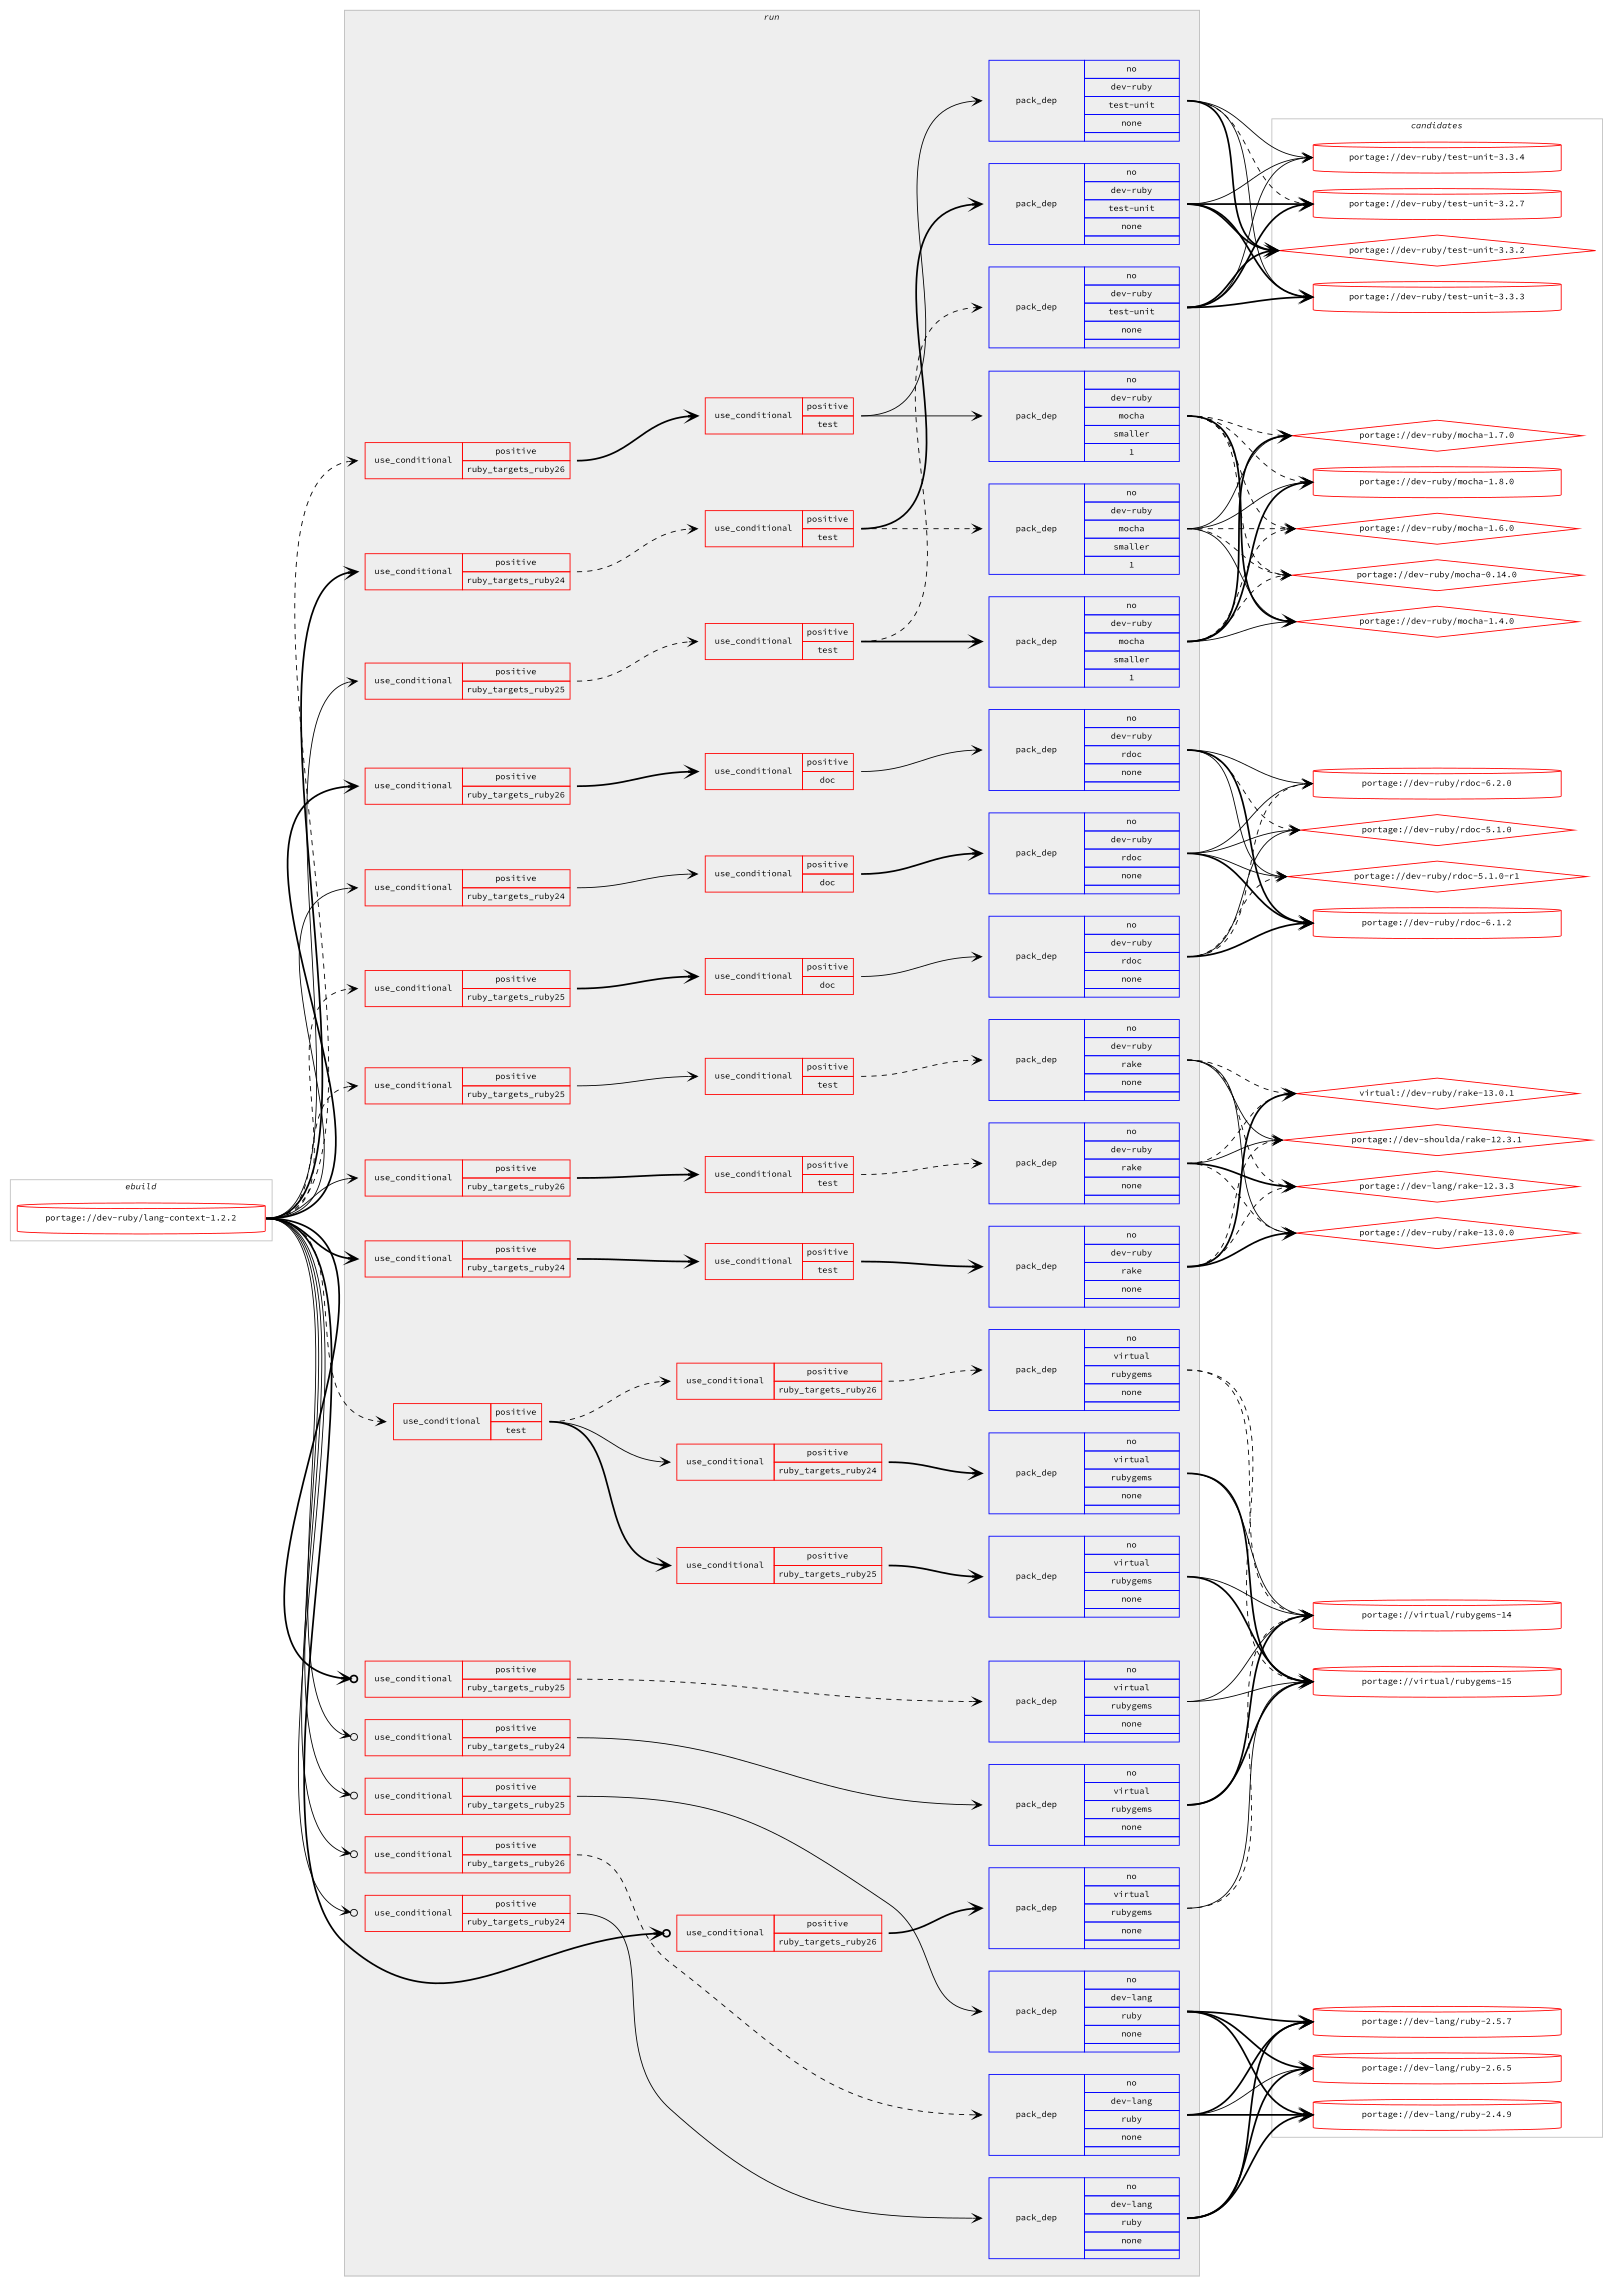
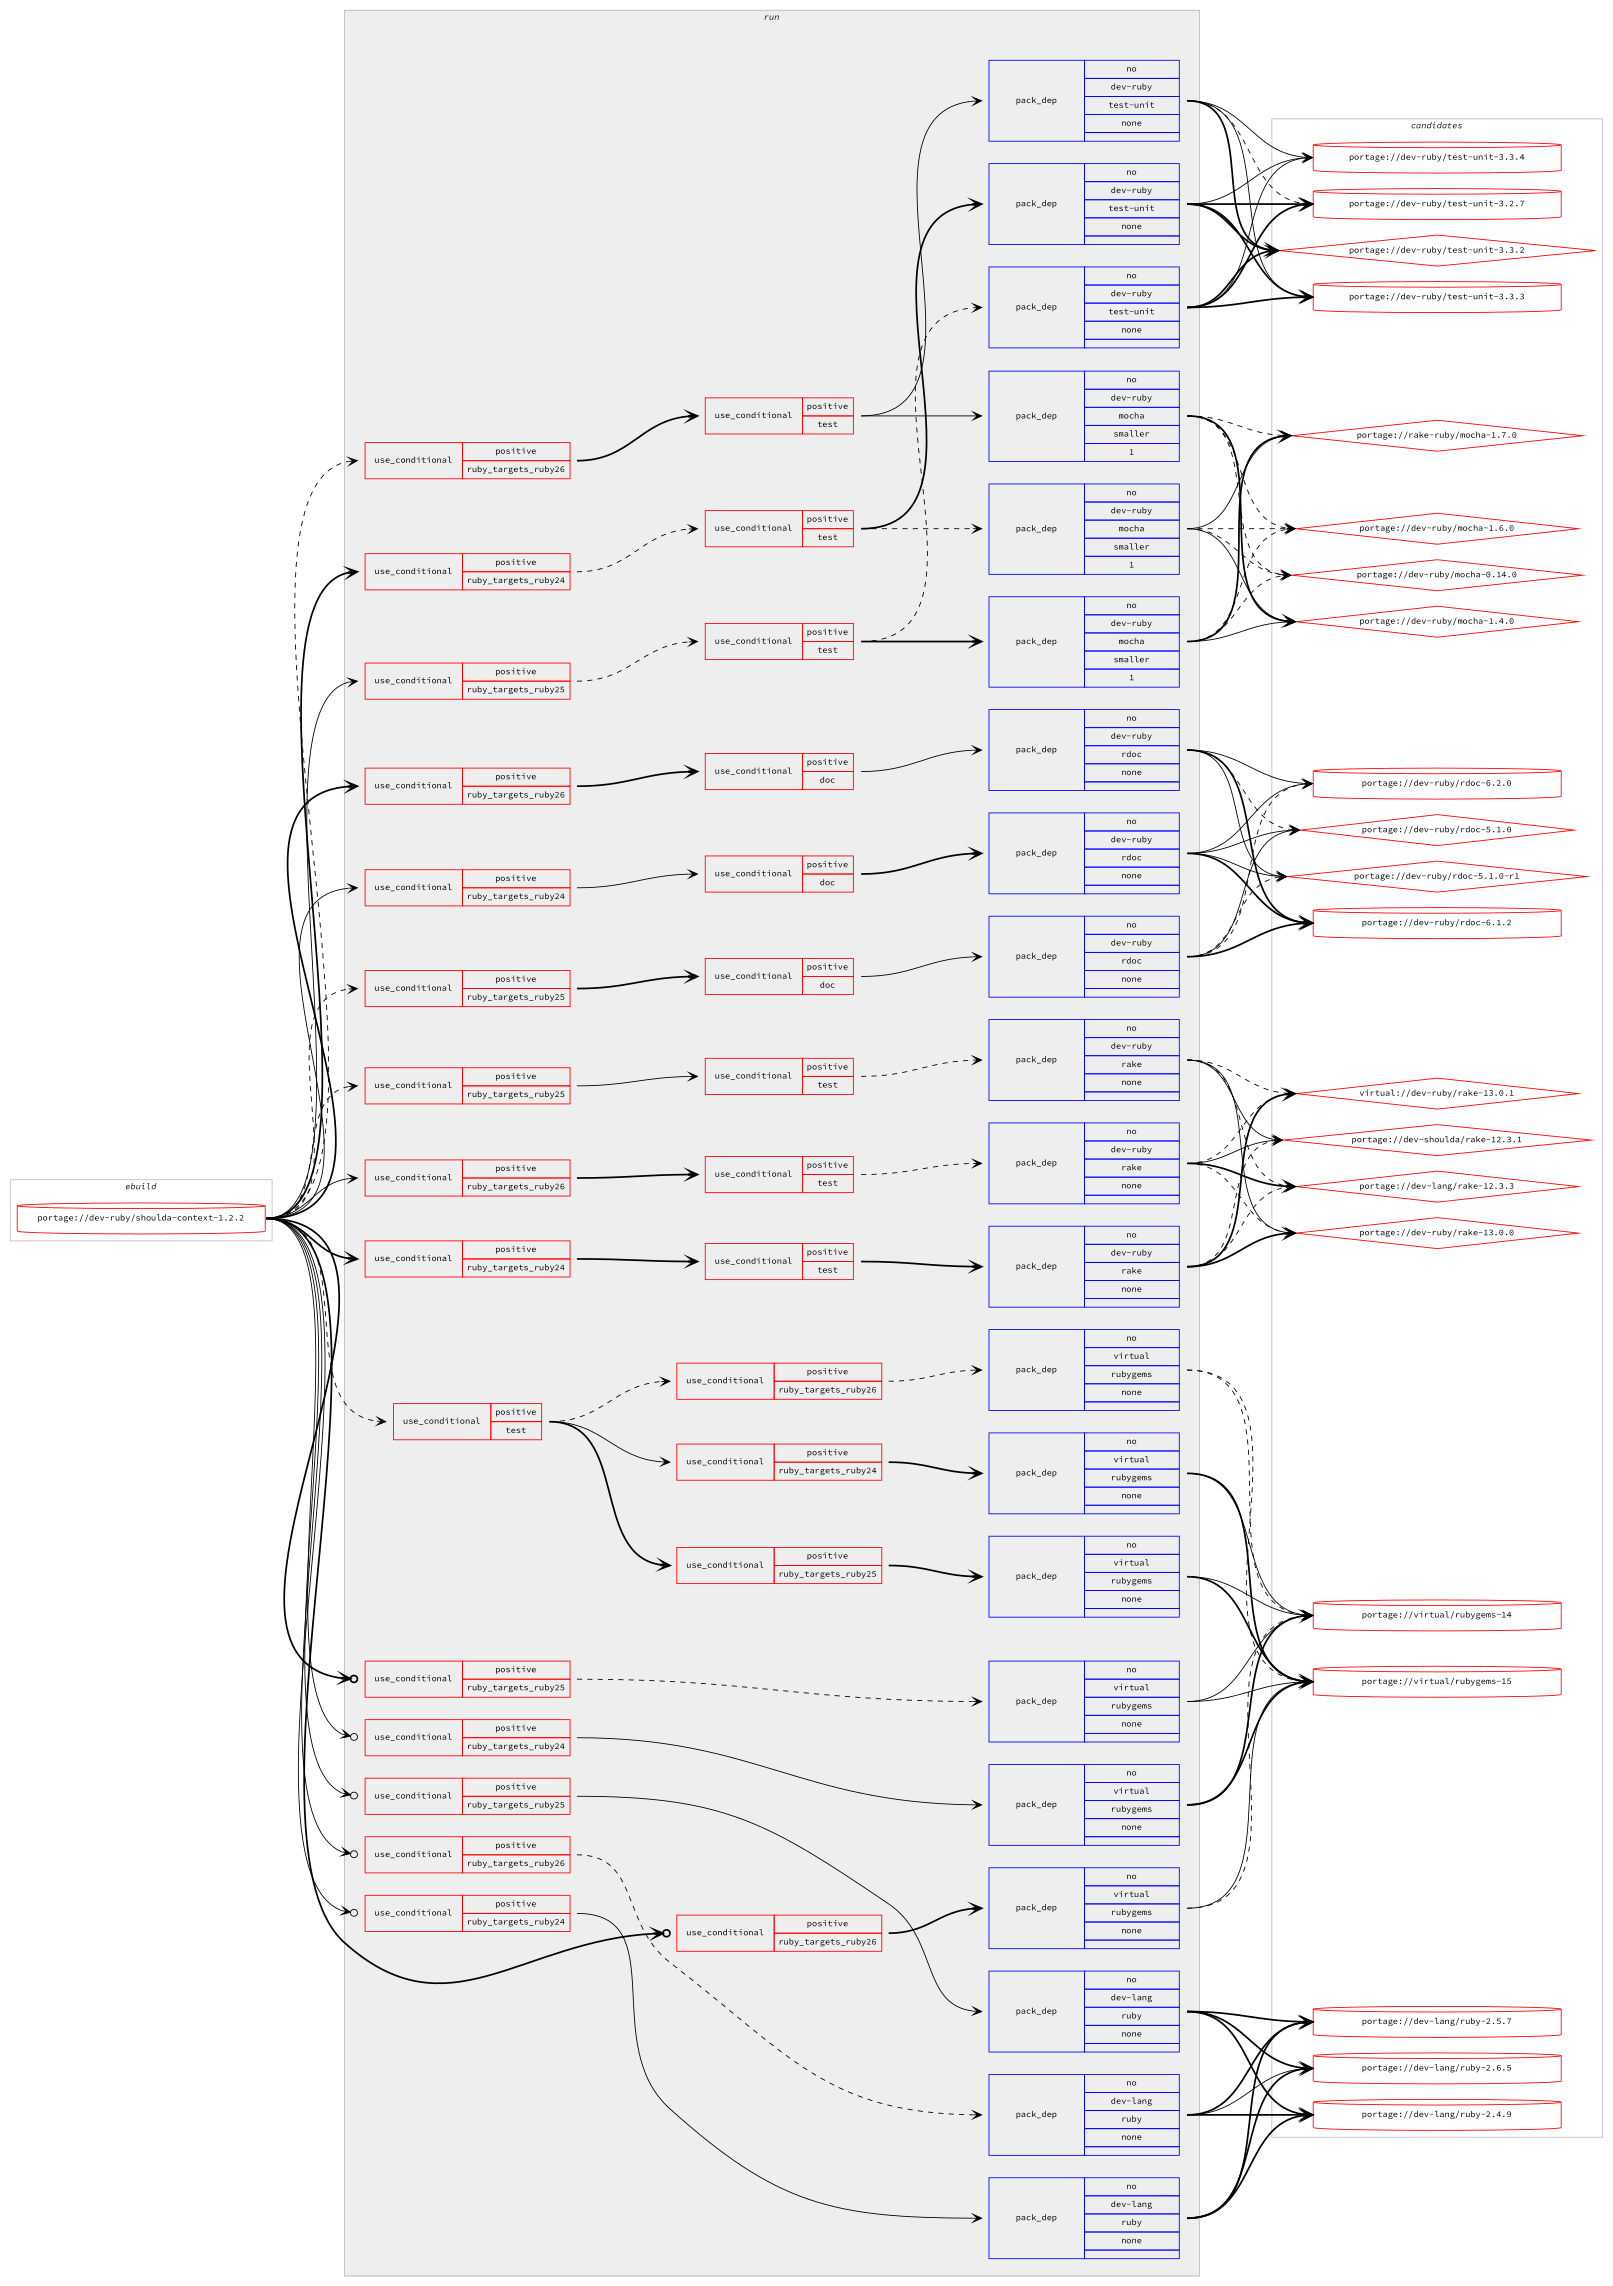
(1437, 436) -> (1437, 436)
(1437, 482) -> none
(141, 1218) -> (141, 1218)
